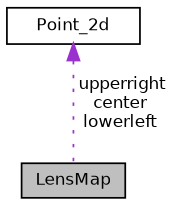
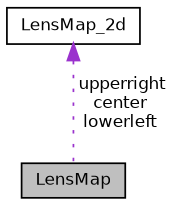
(73, 26) -> (73, 26)
